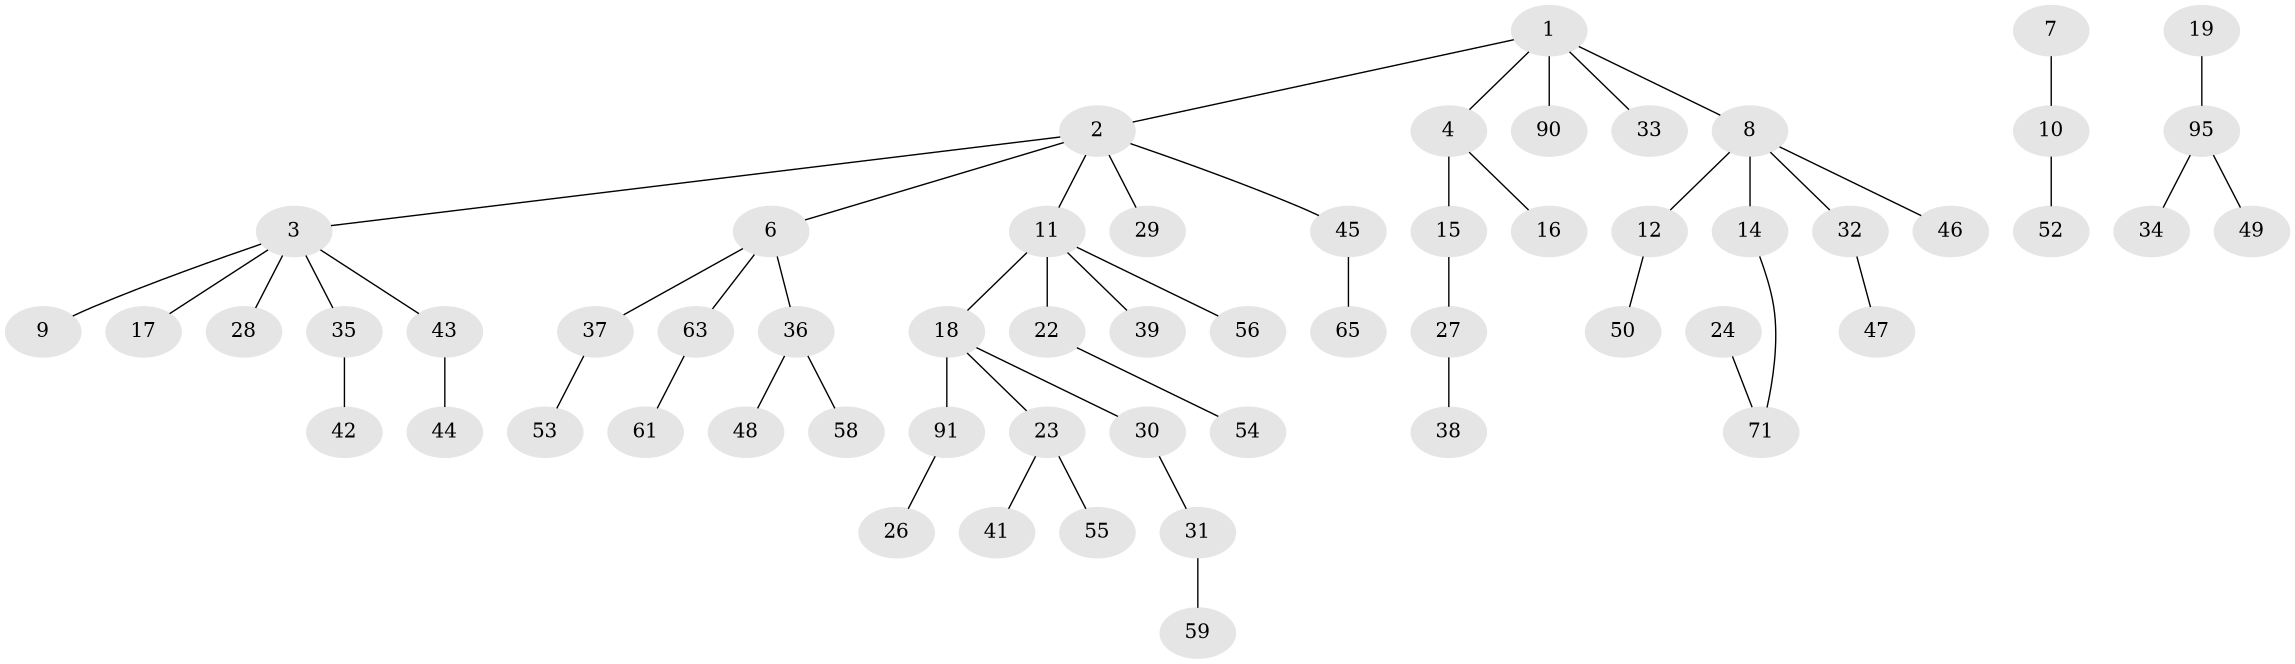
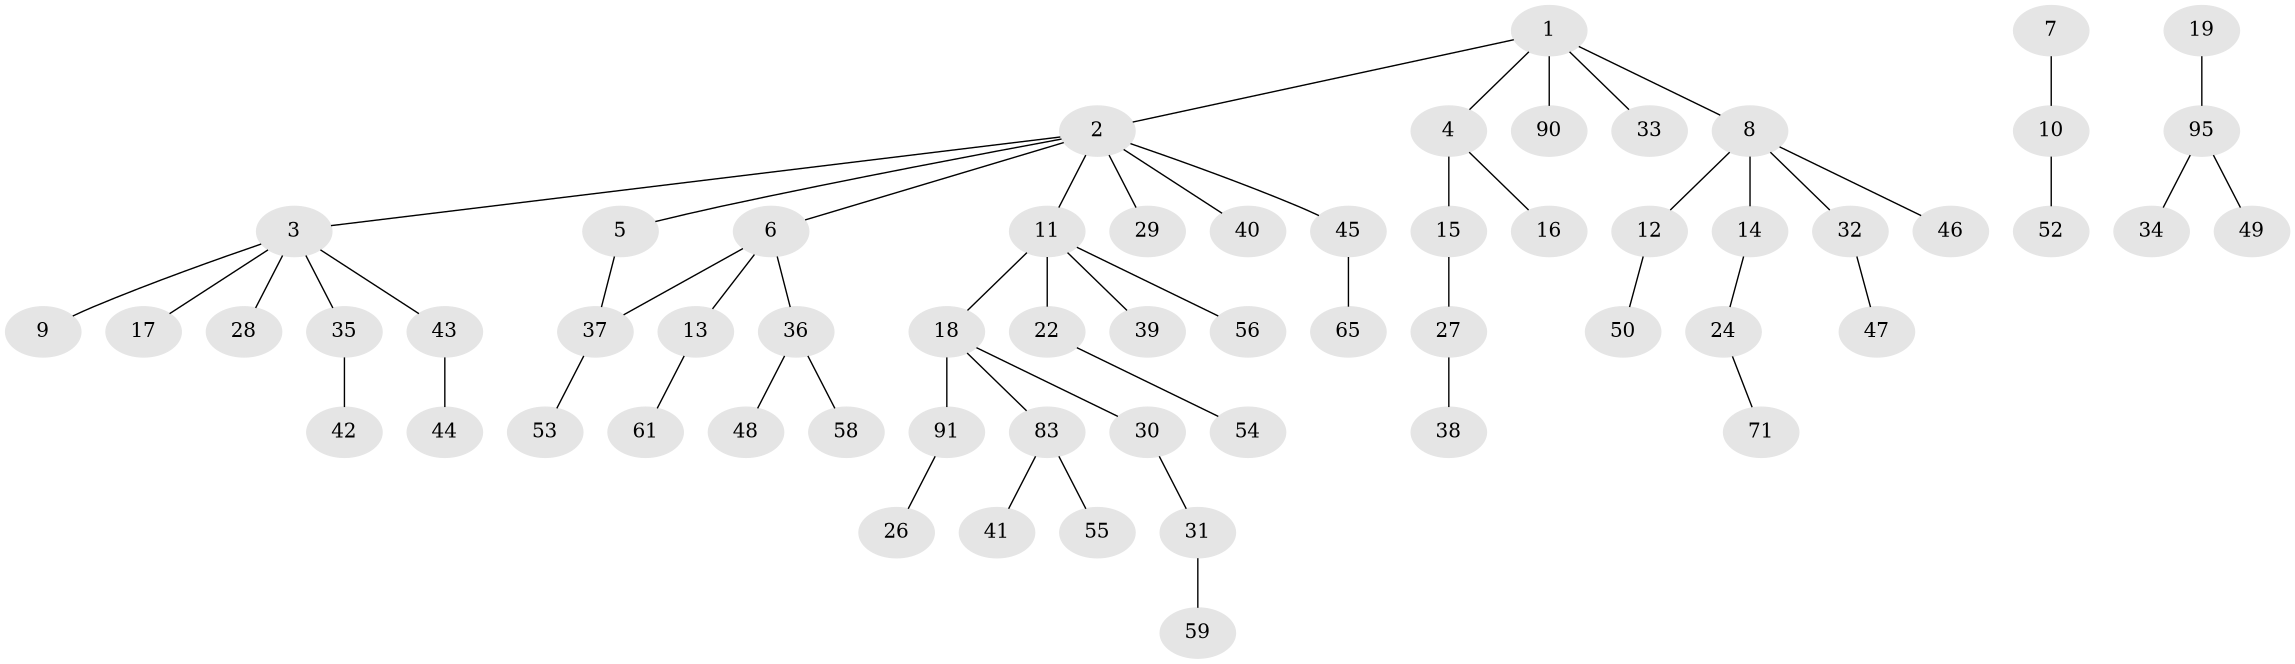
none -> (621, 231)
none -> (1248, 231)
(1776, 331) -> (1737, 282)
(696, 332) -> (696, 332)
(1047, 432) -> (1047, 432)
